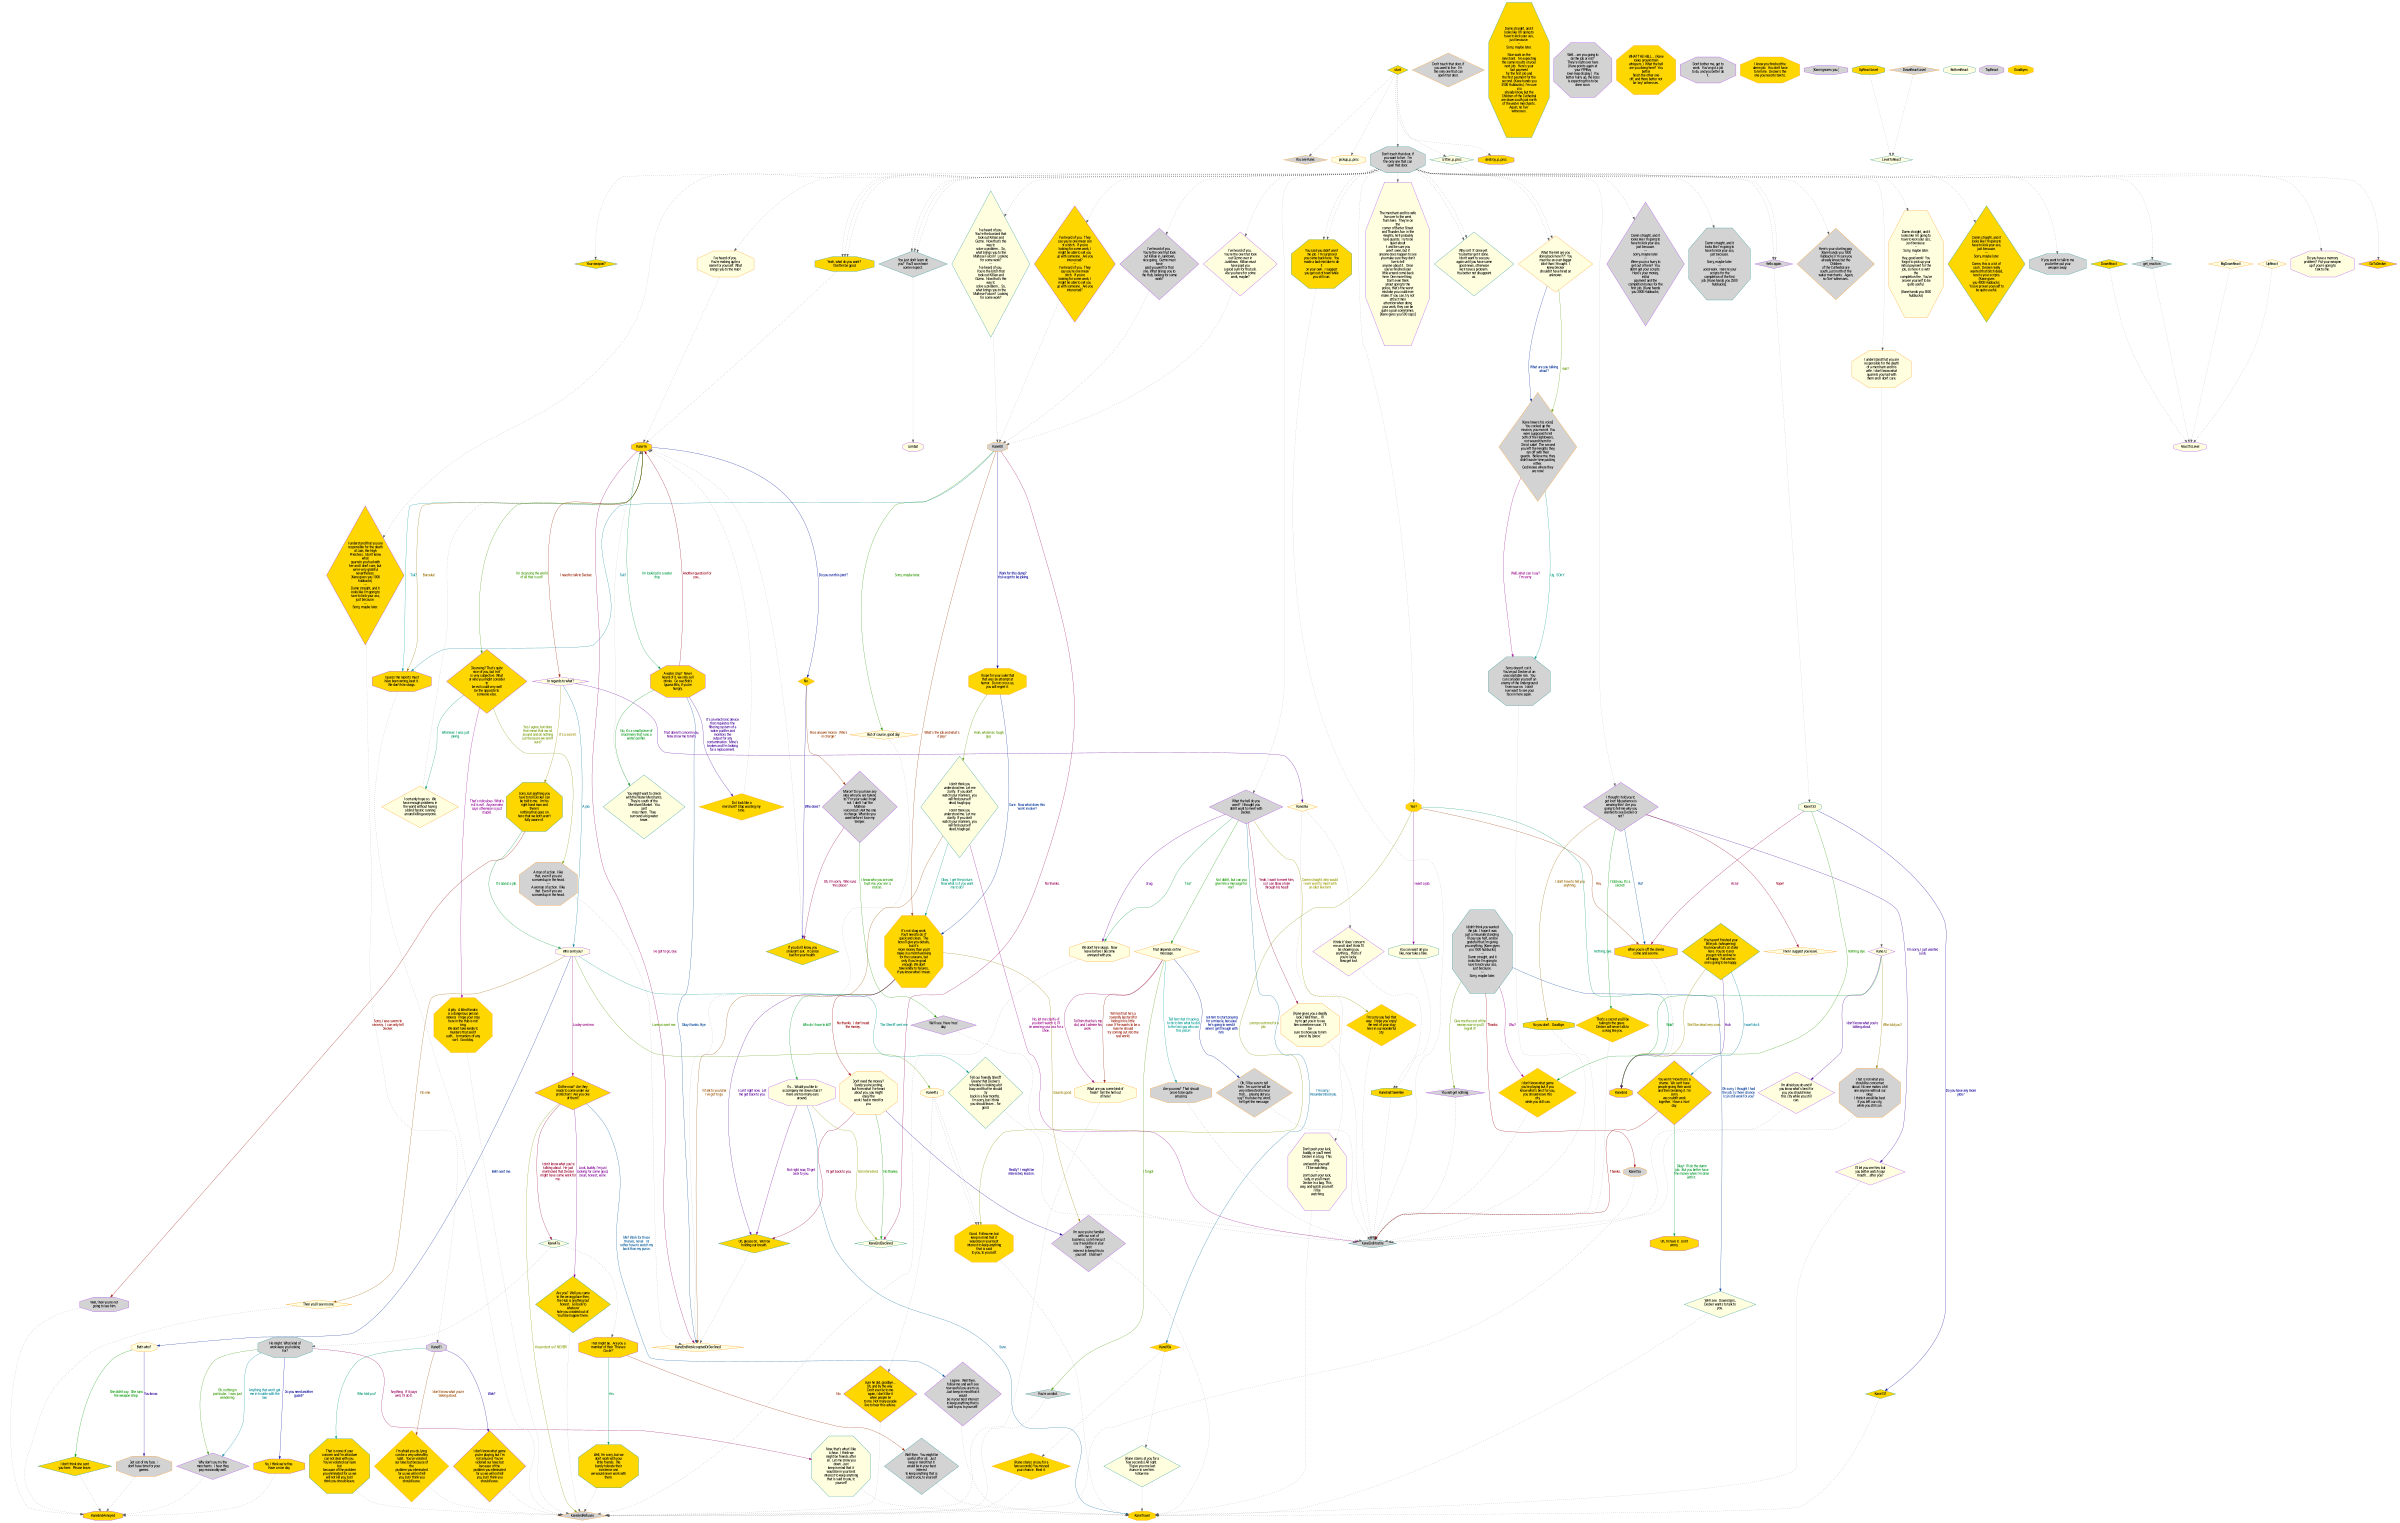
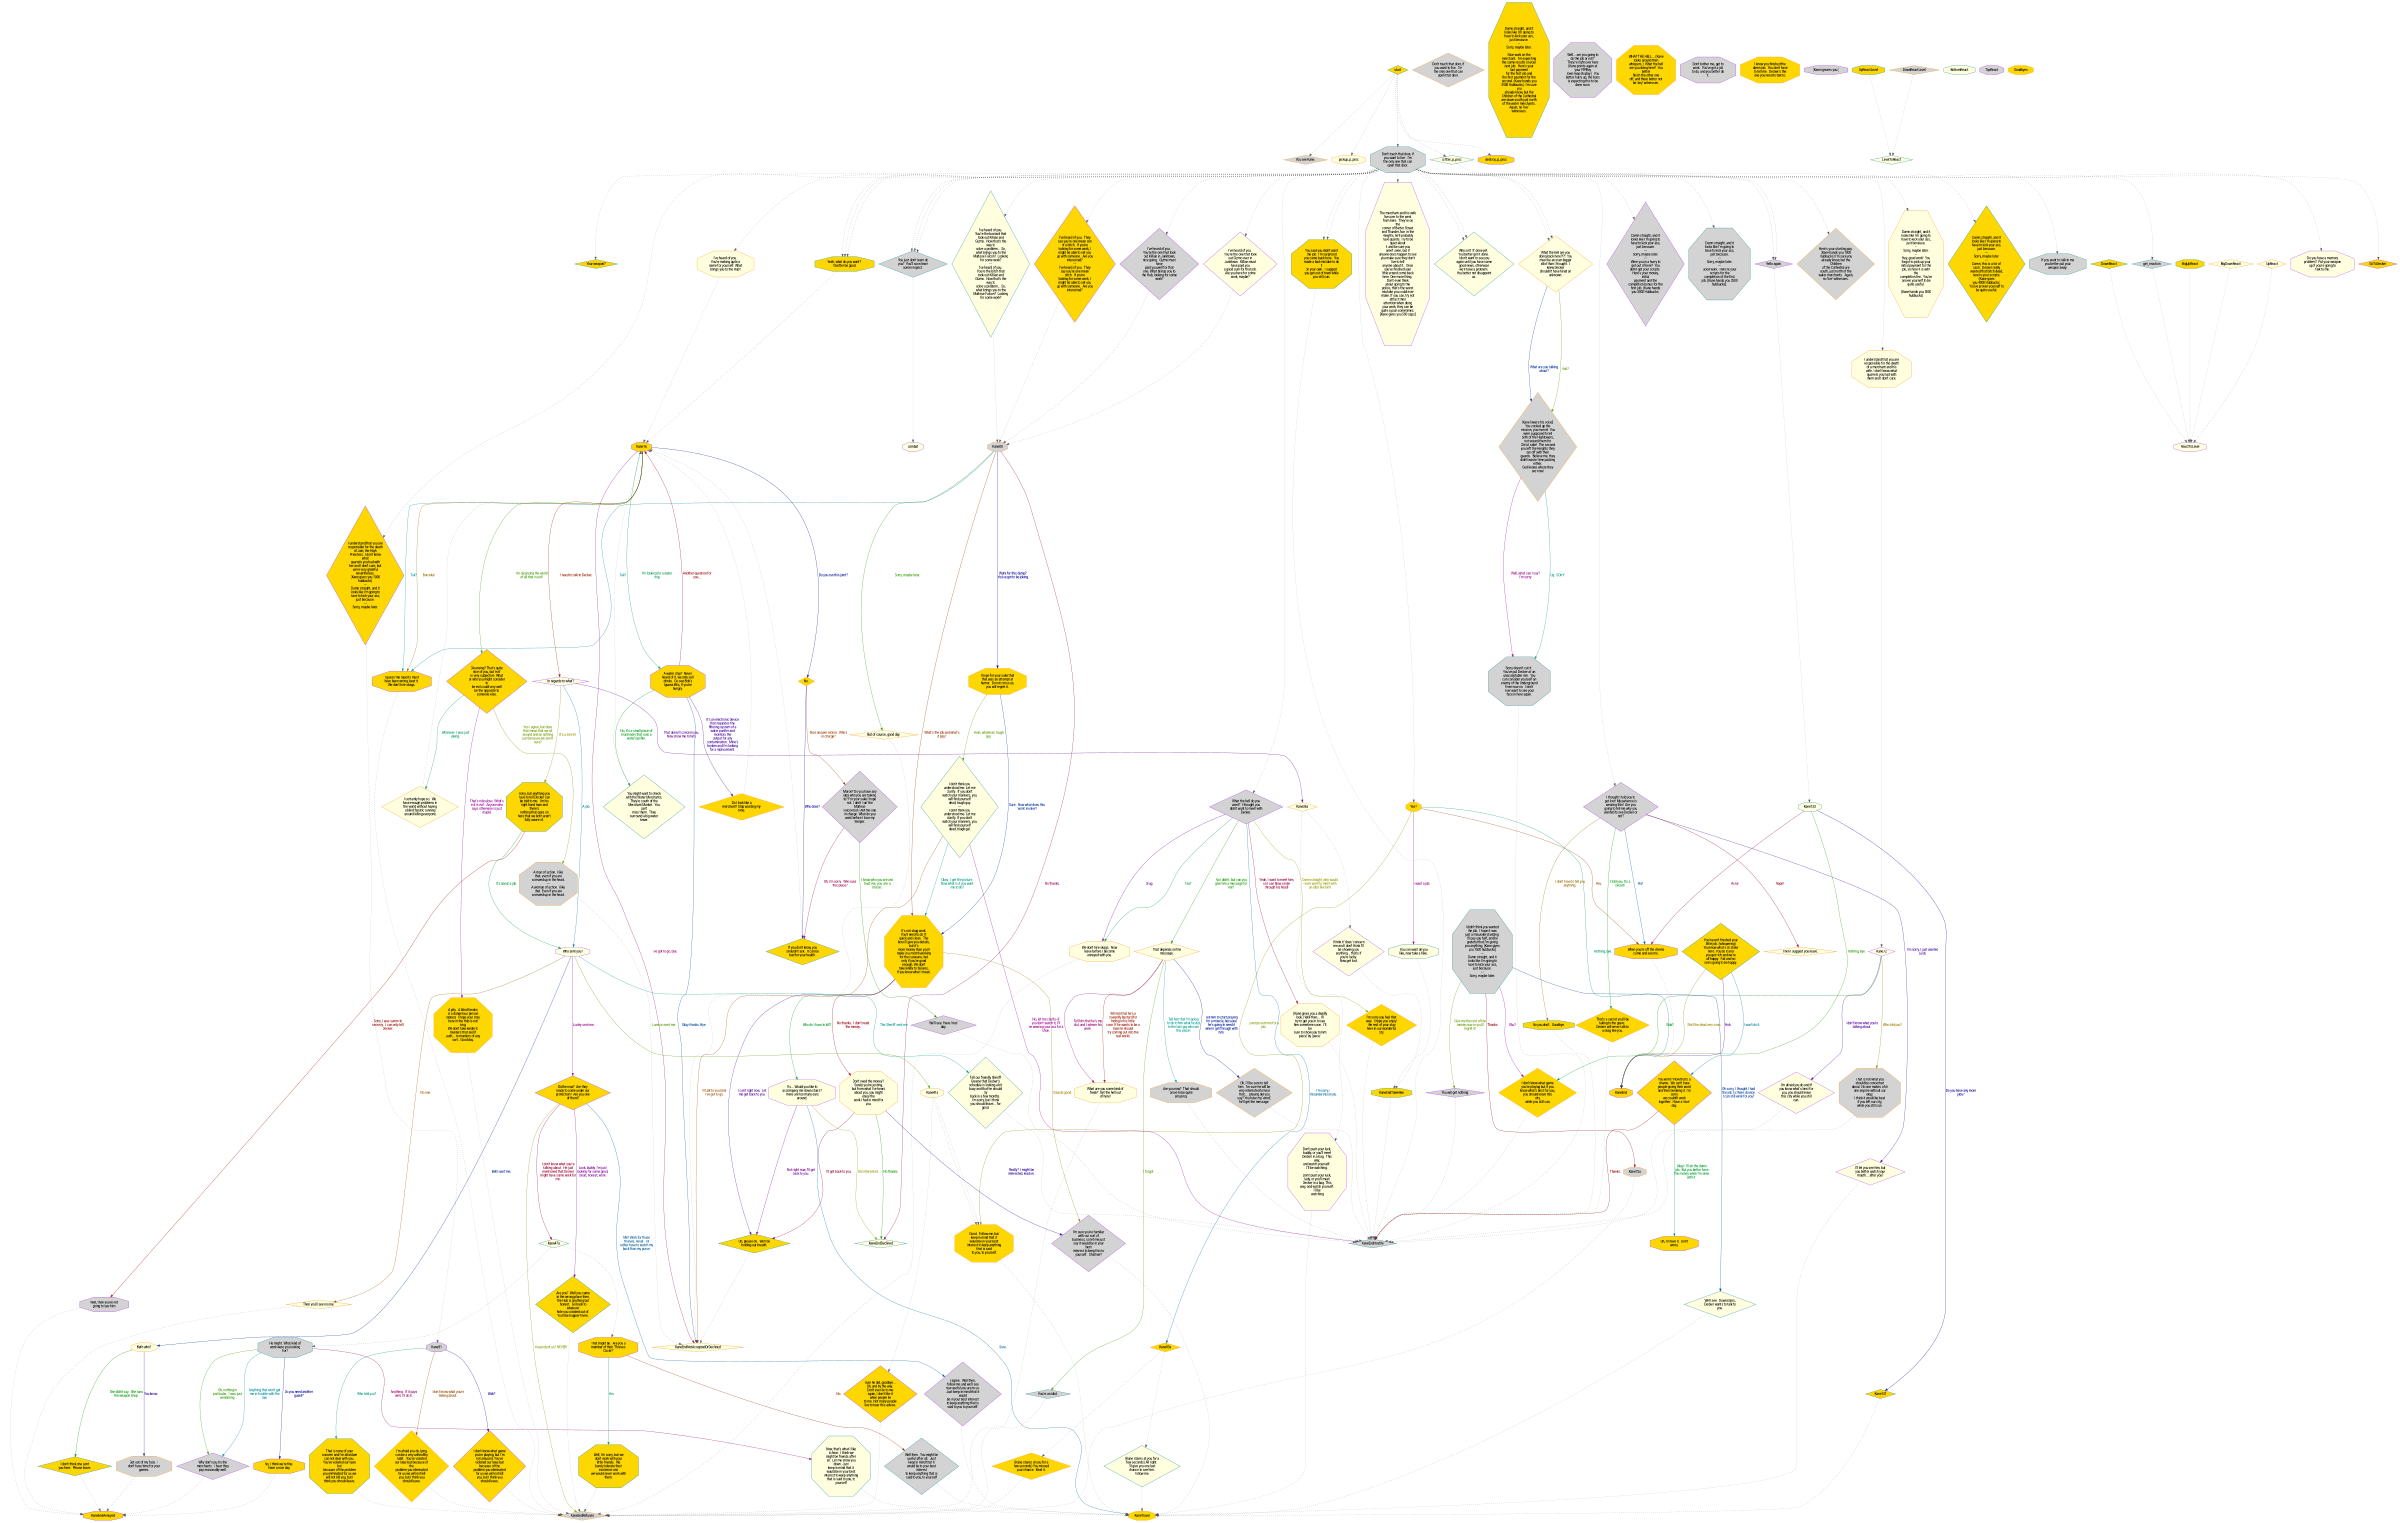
none -> (2190, 264)
